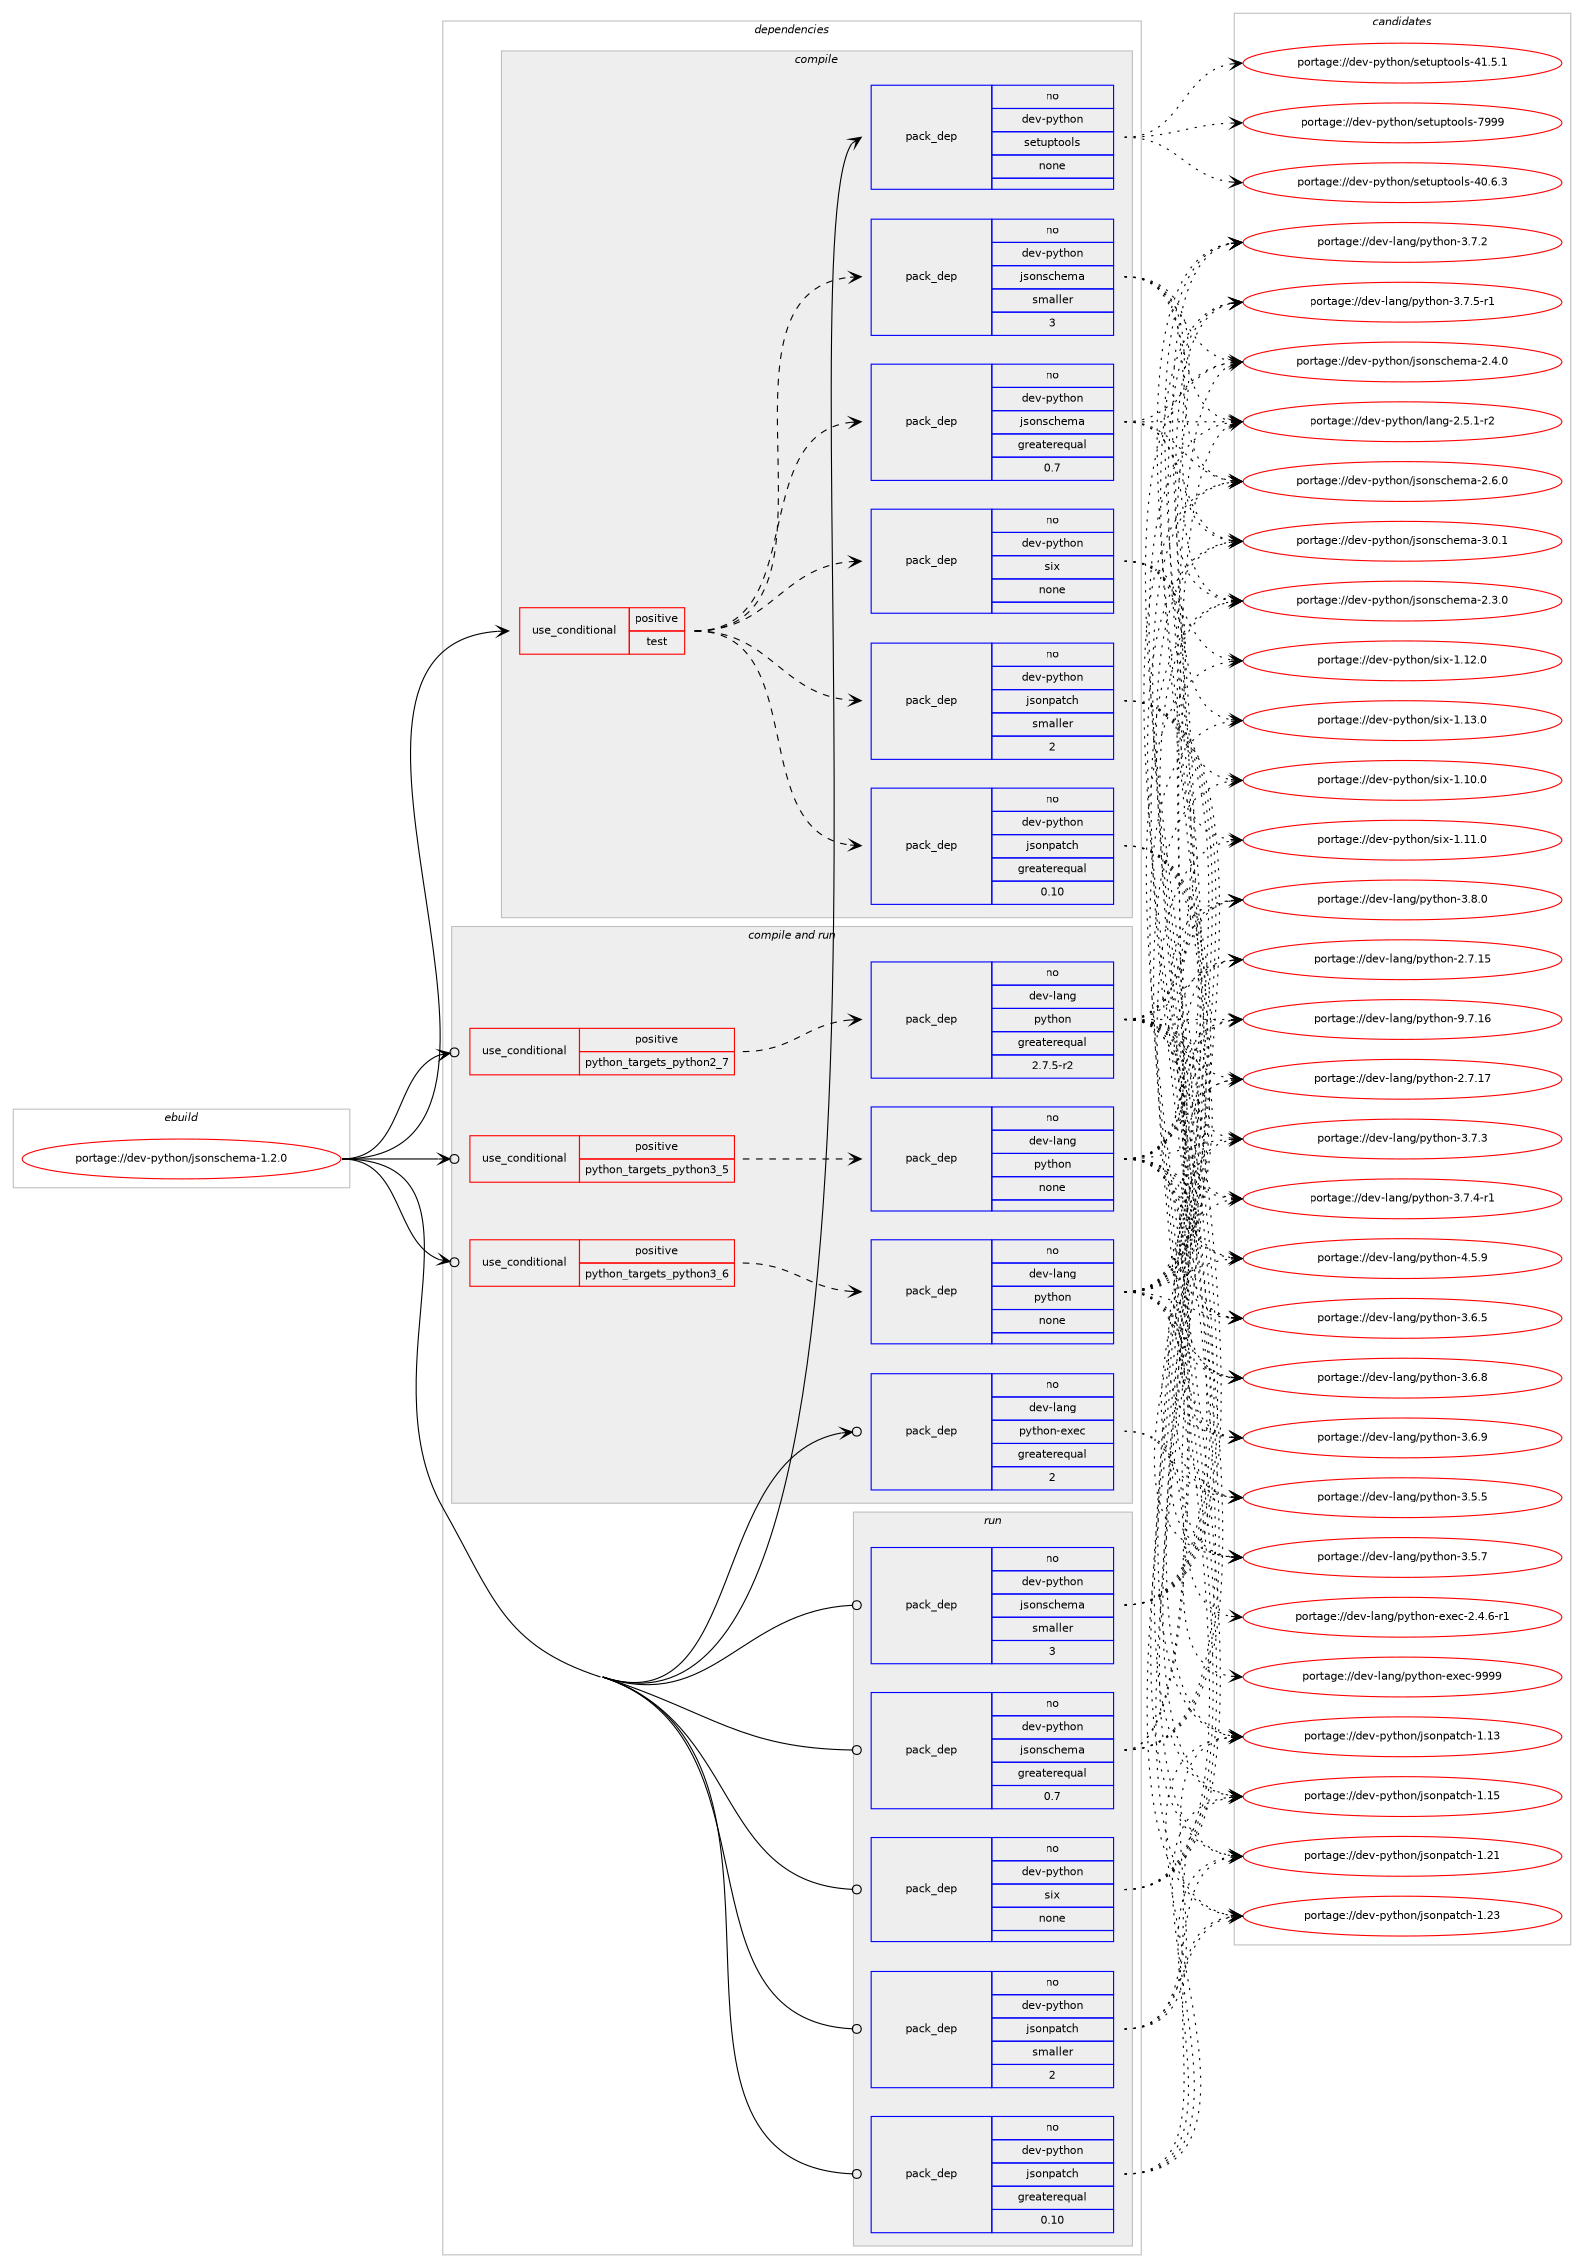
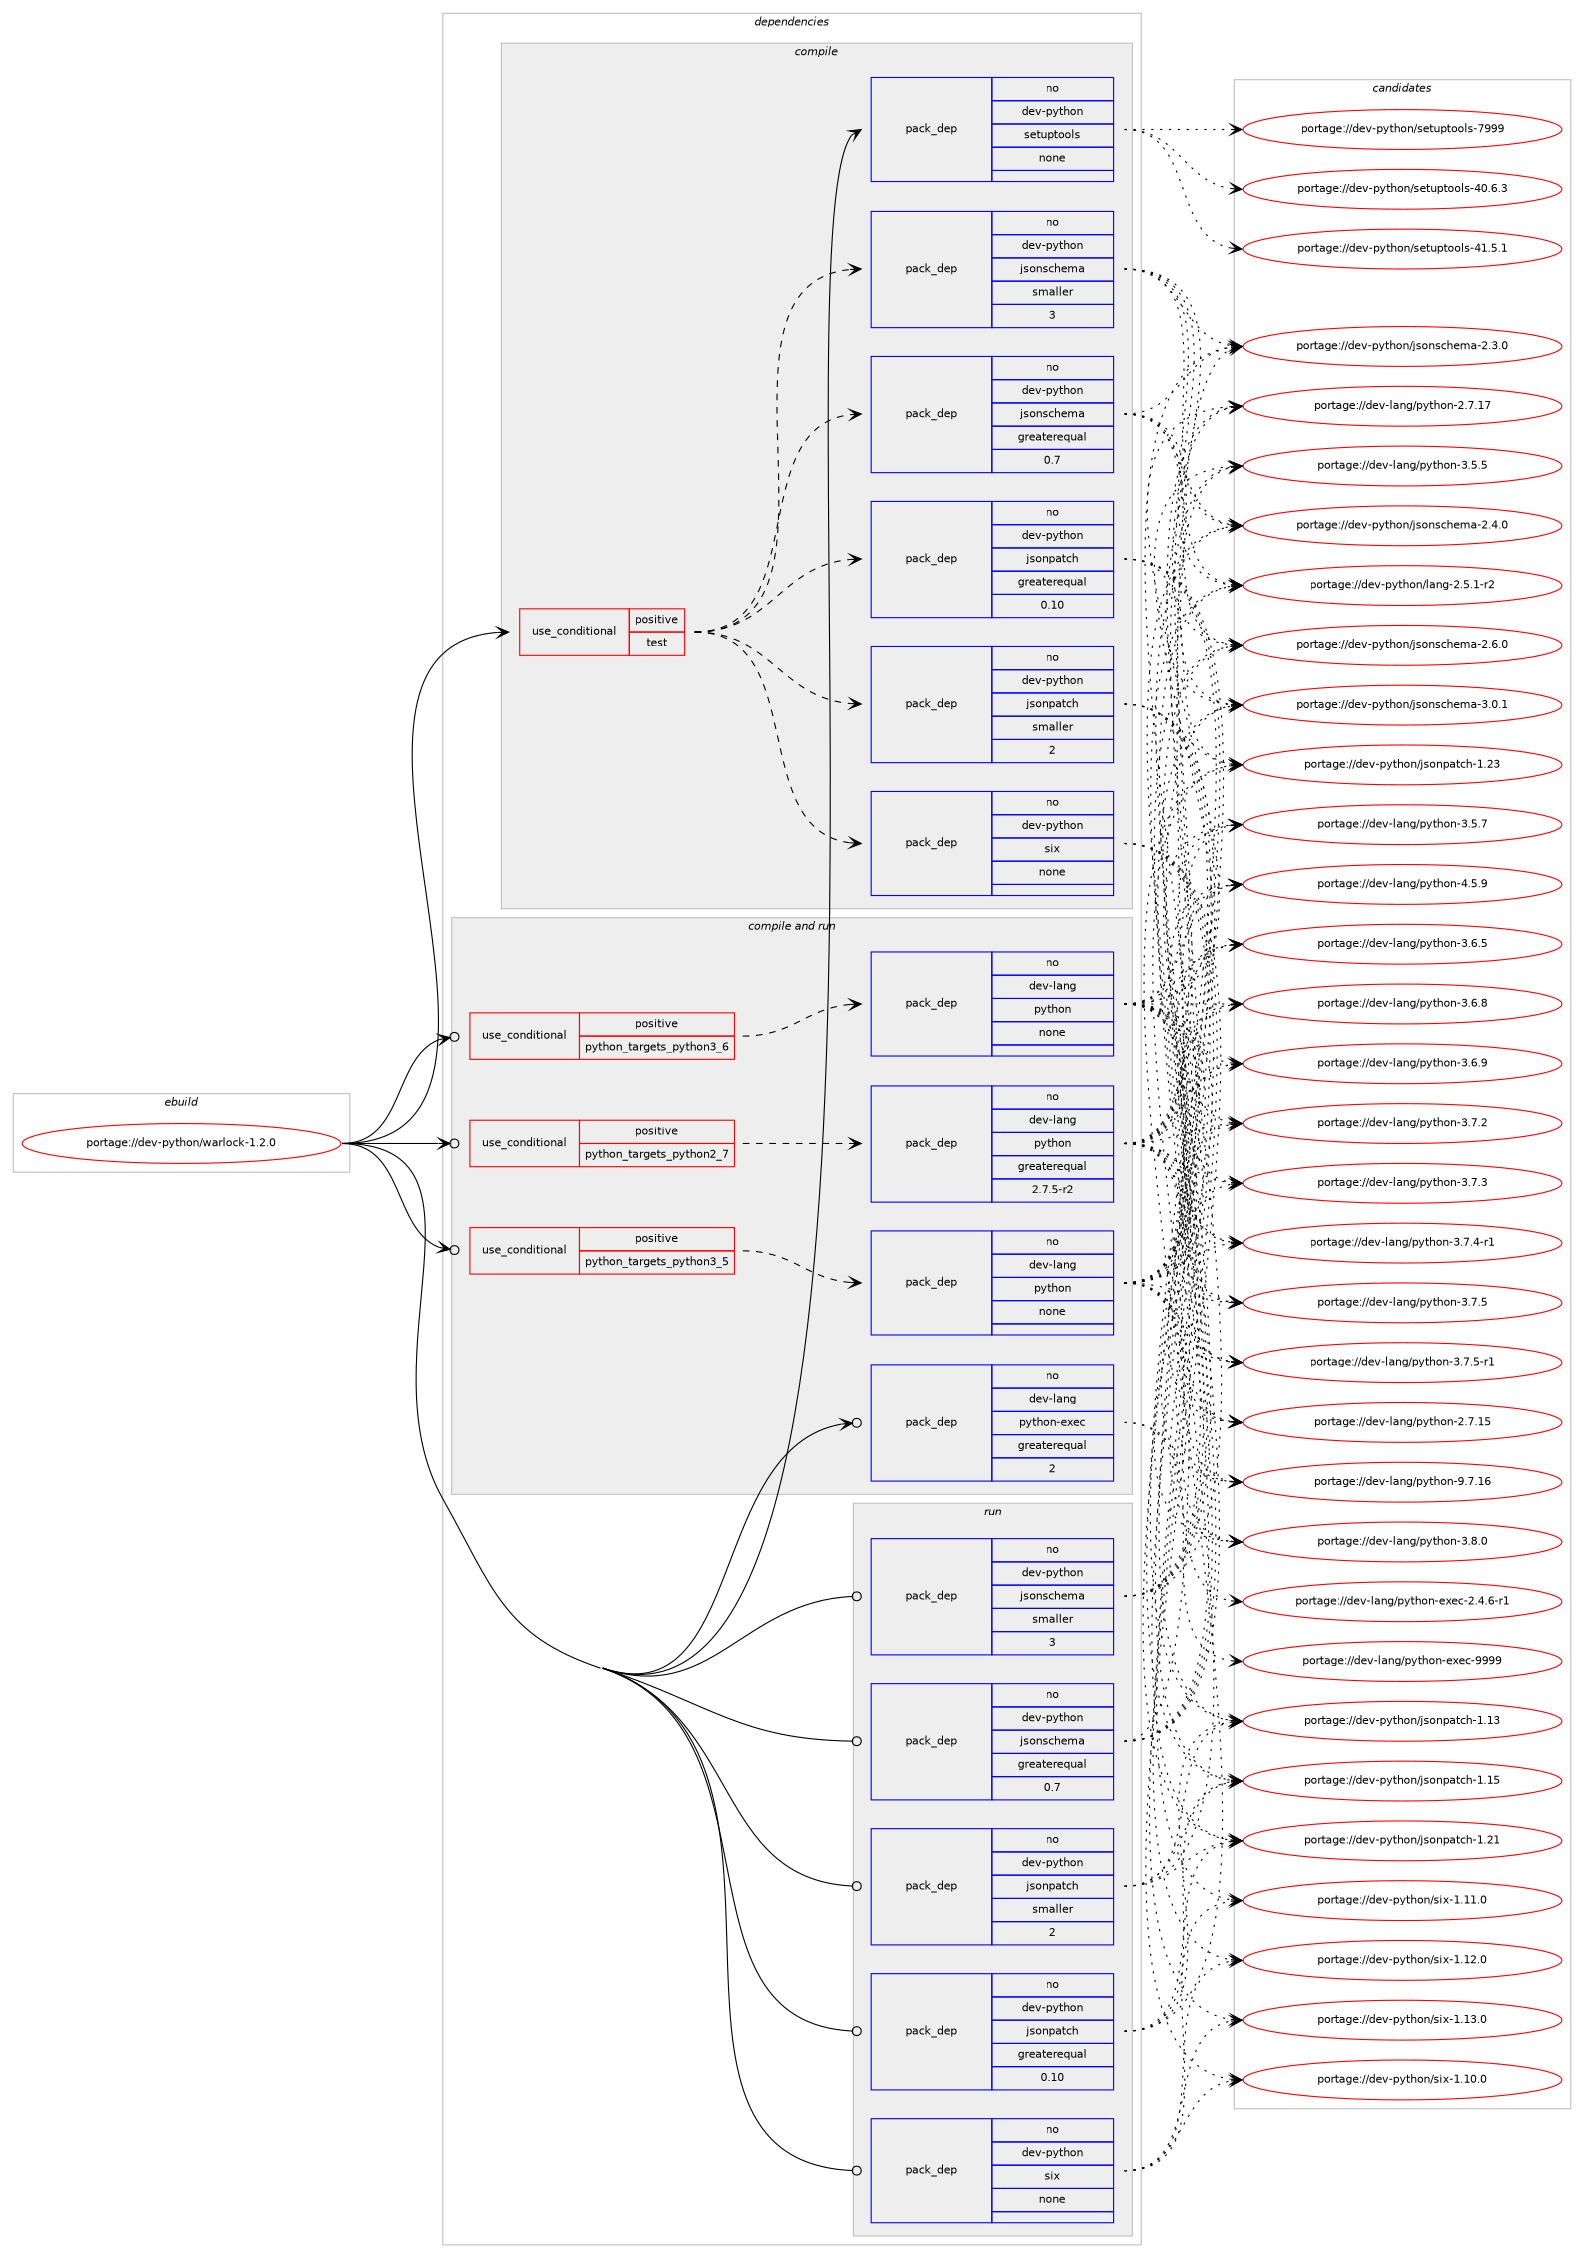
(182, 1159) -> (182, 1143)
none -> (1402, 1303)
